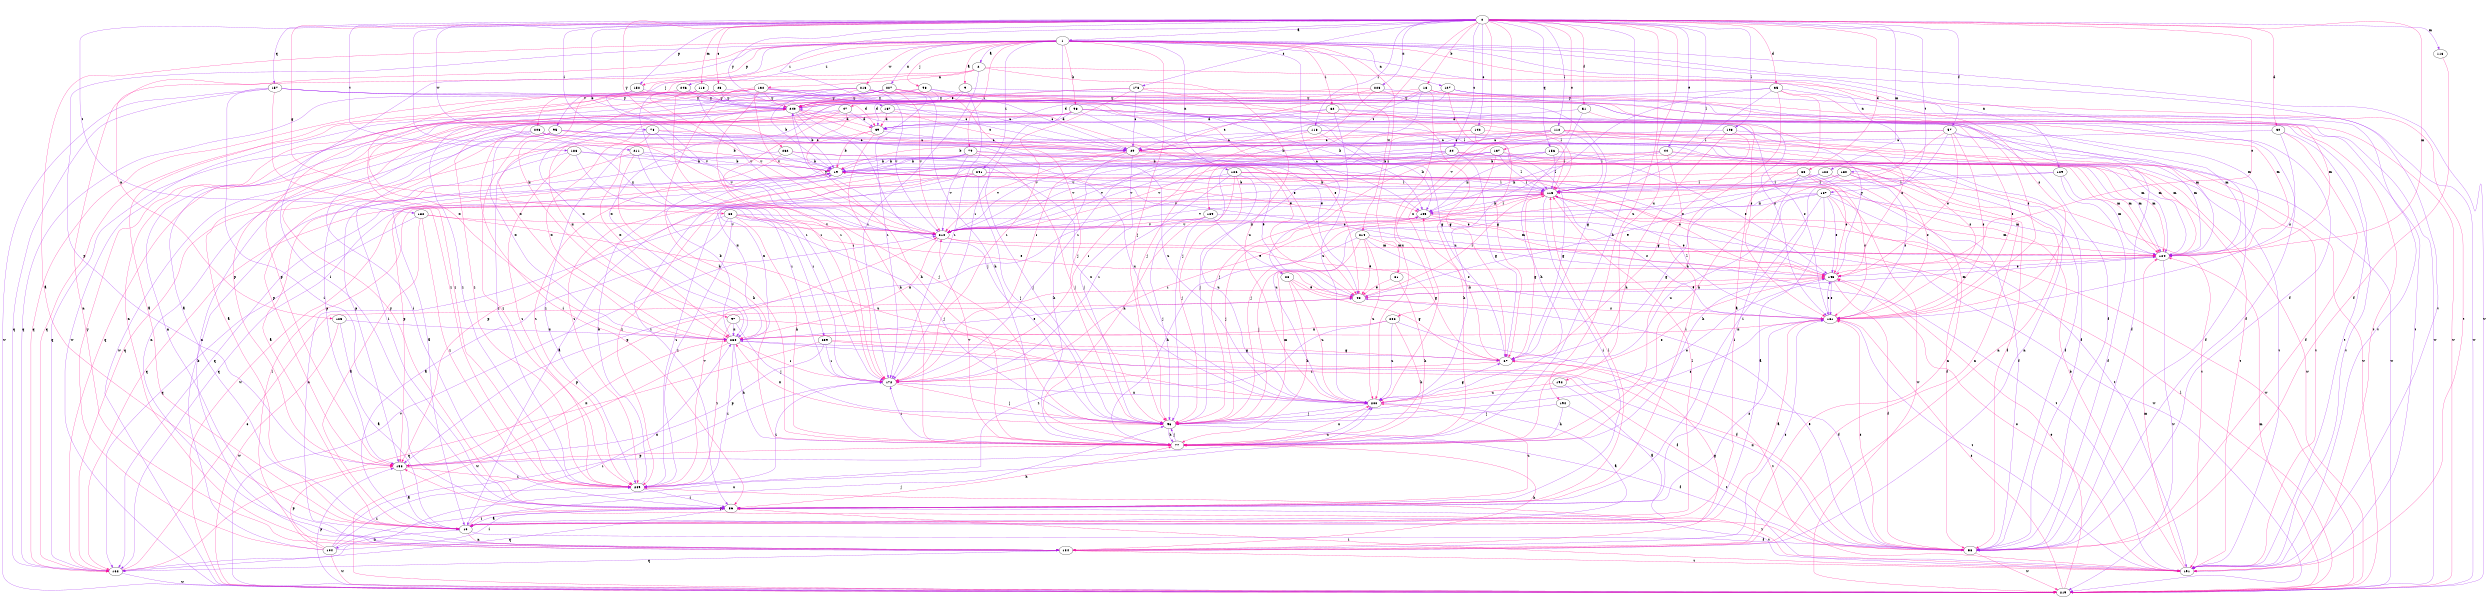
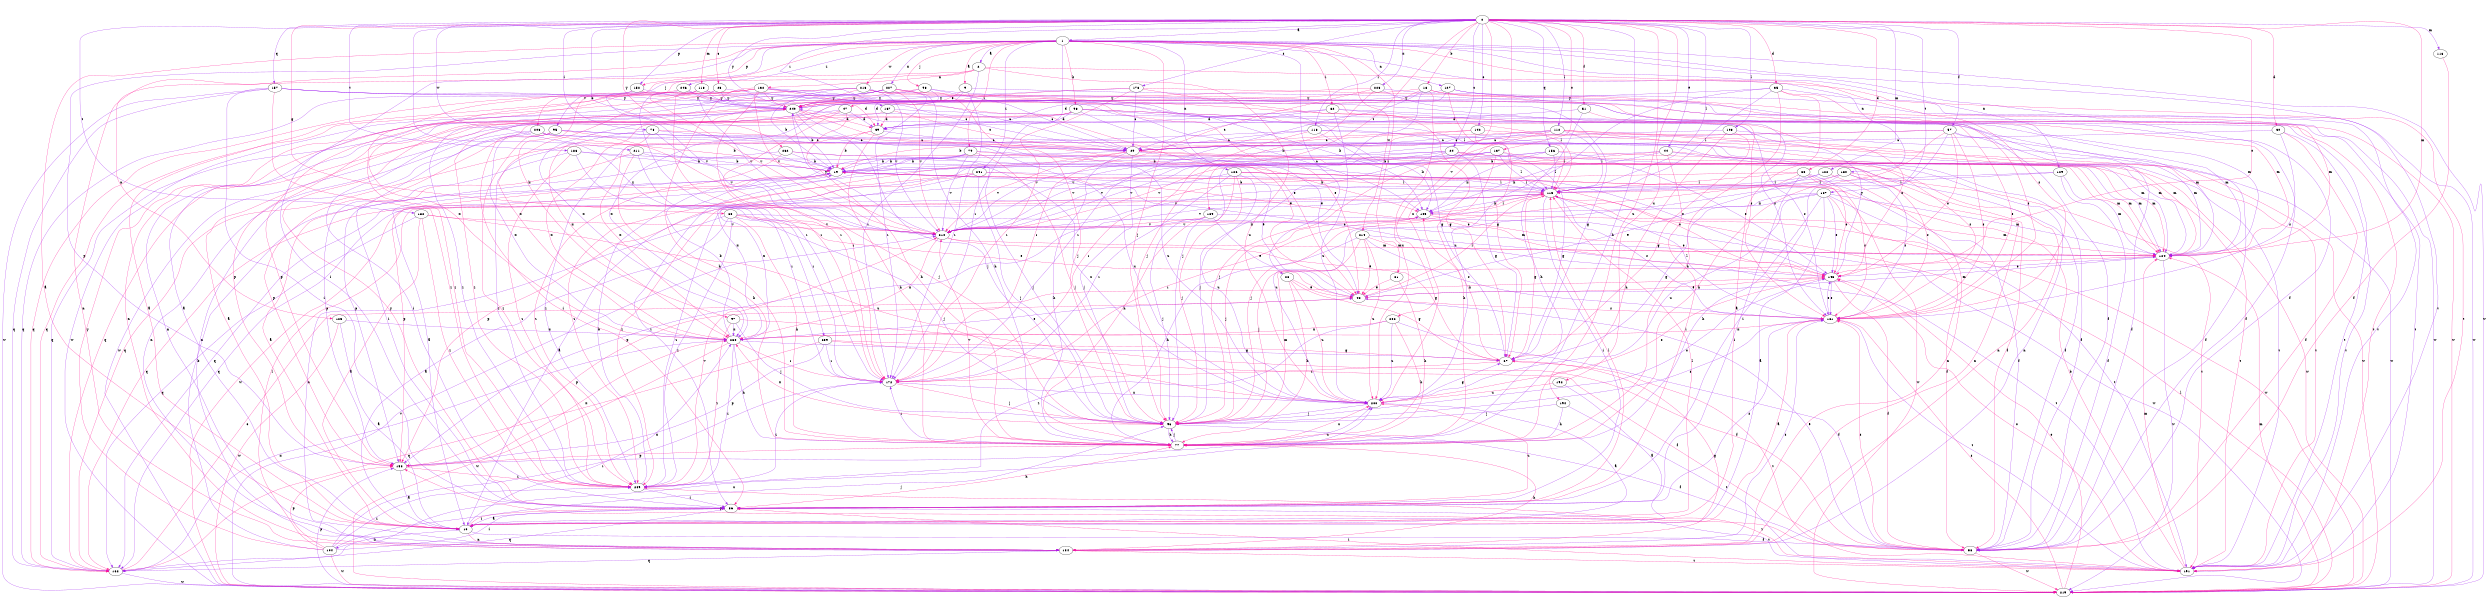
(1381, 370) -> (419, 417)
